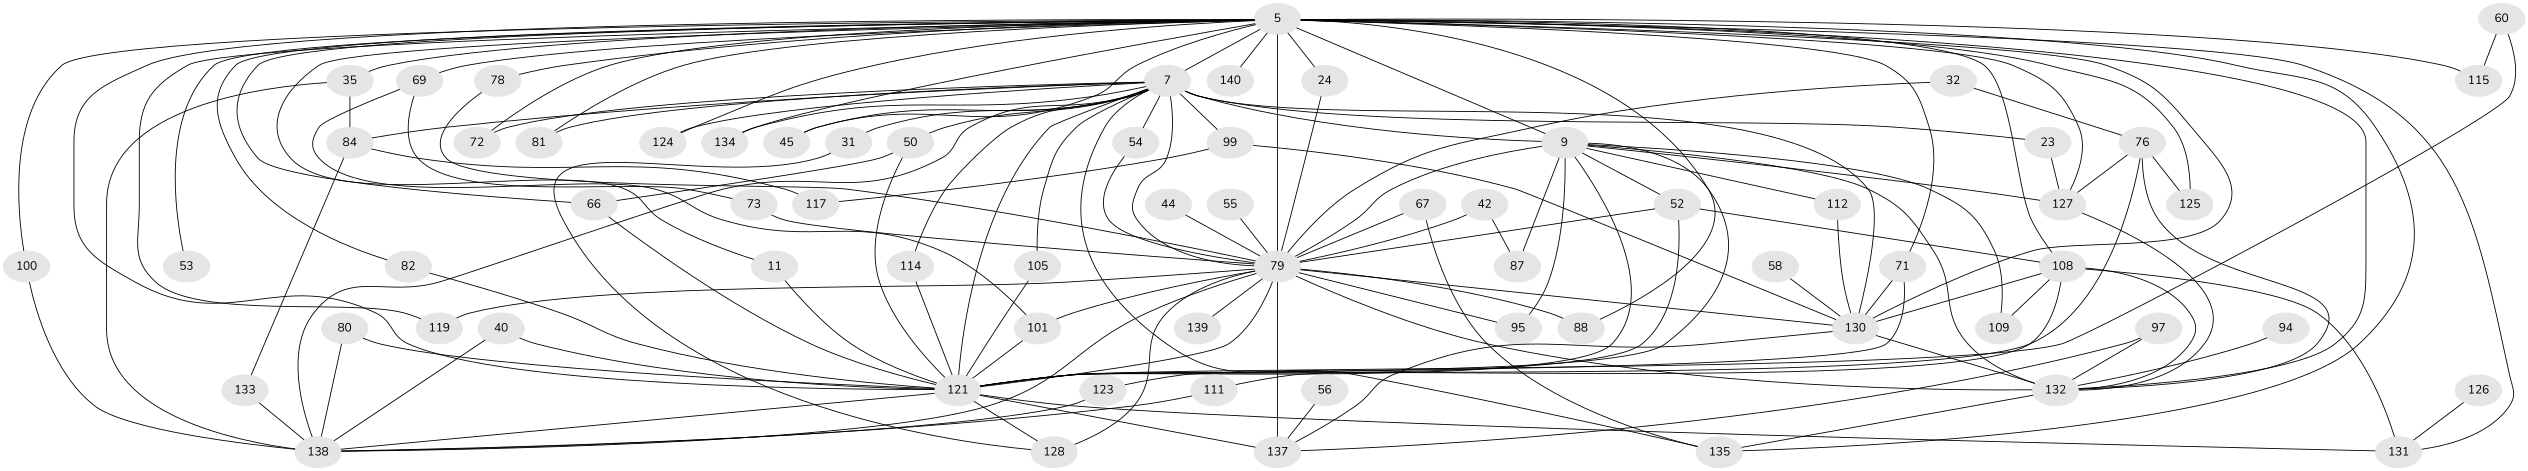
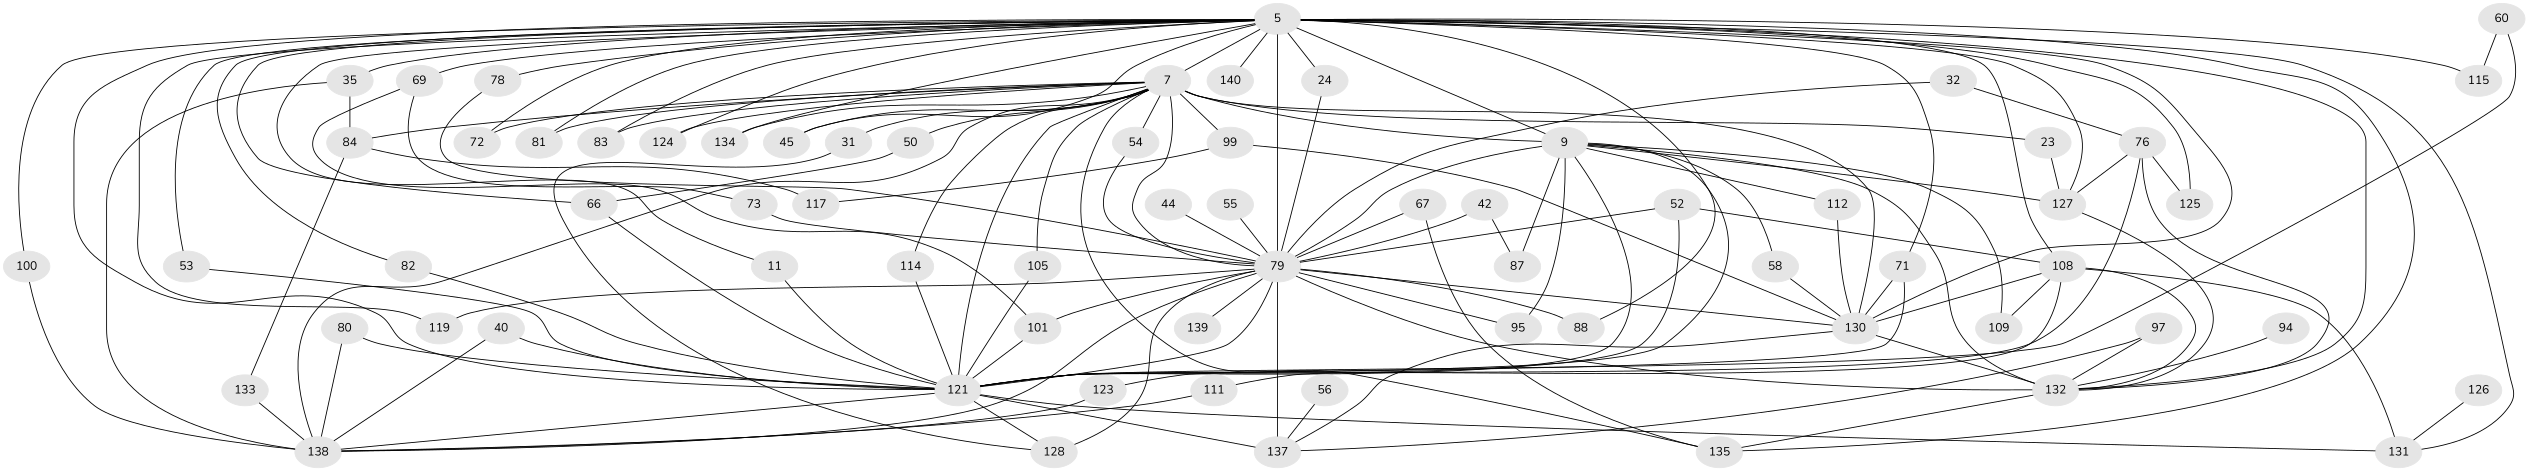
none -> (601, 143)
(1621, 174) -> (1700, 167)
(878, 276) -> (550, 335)
